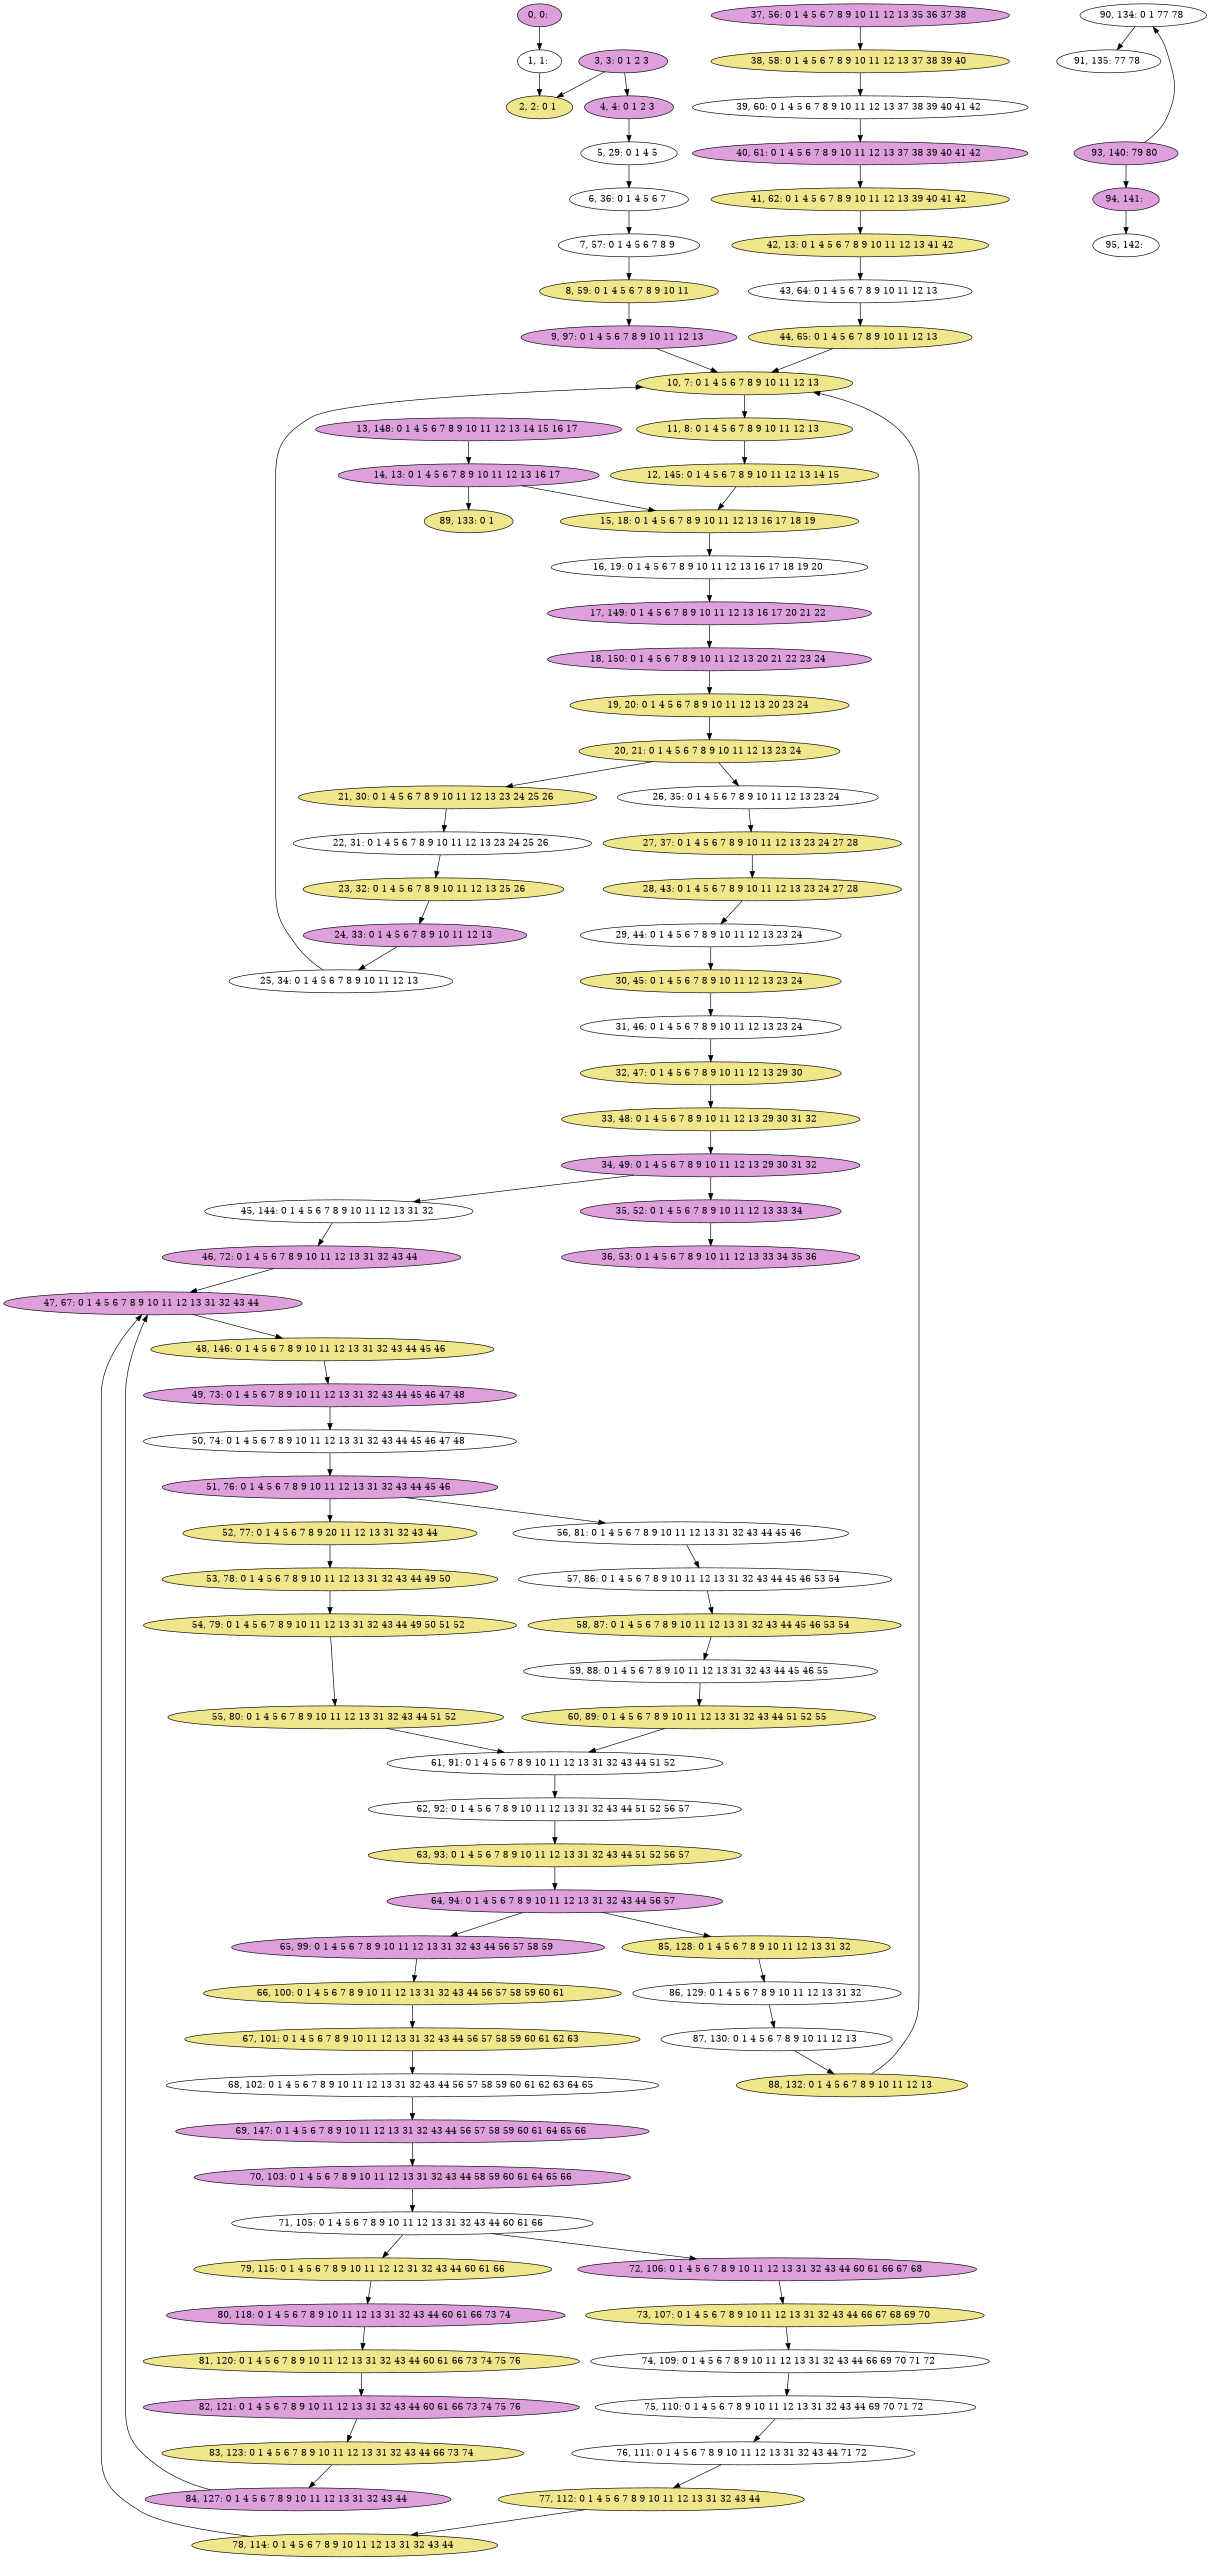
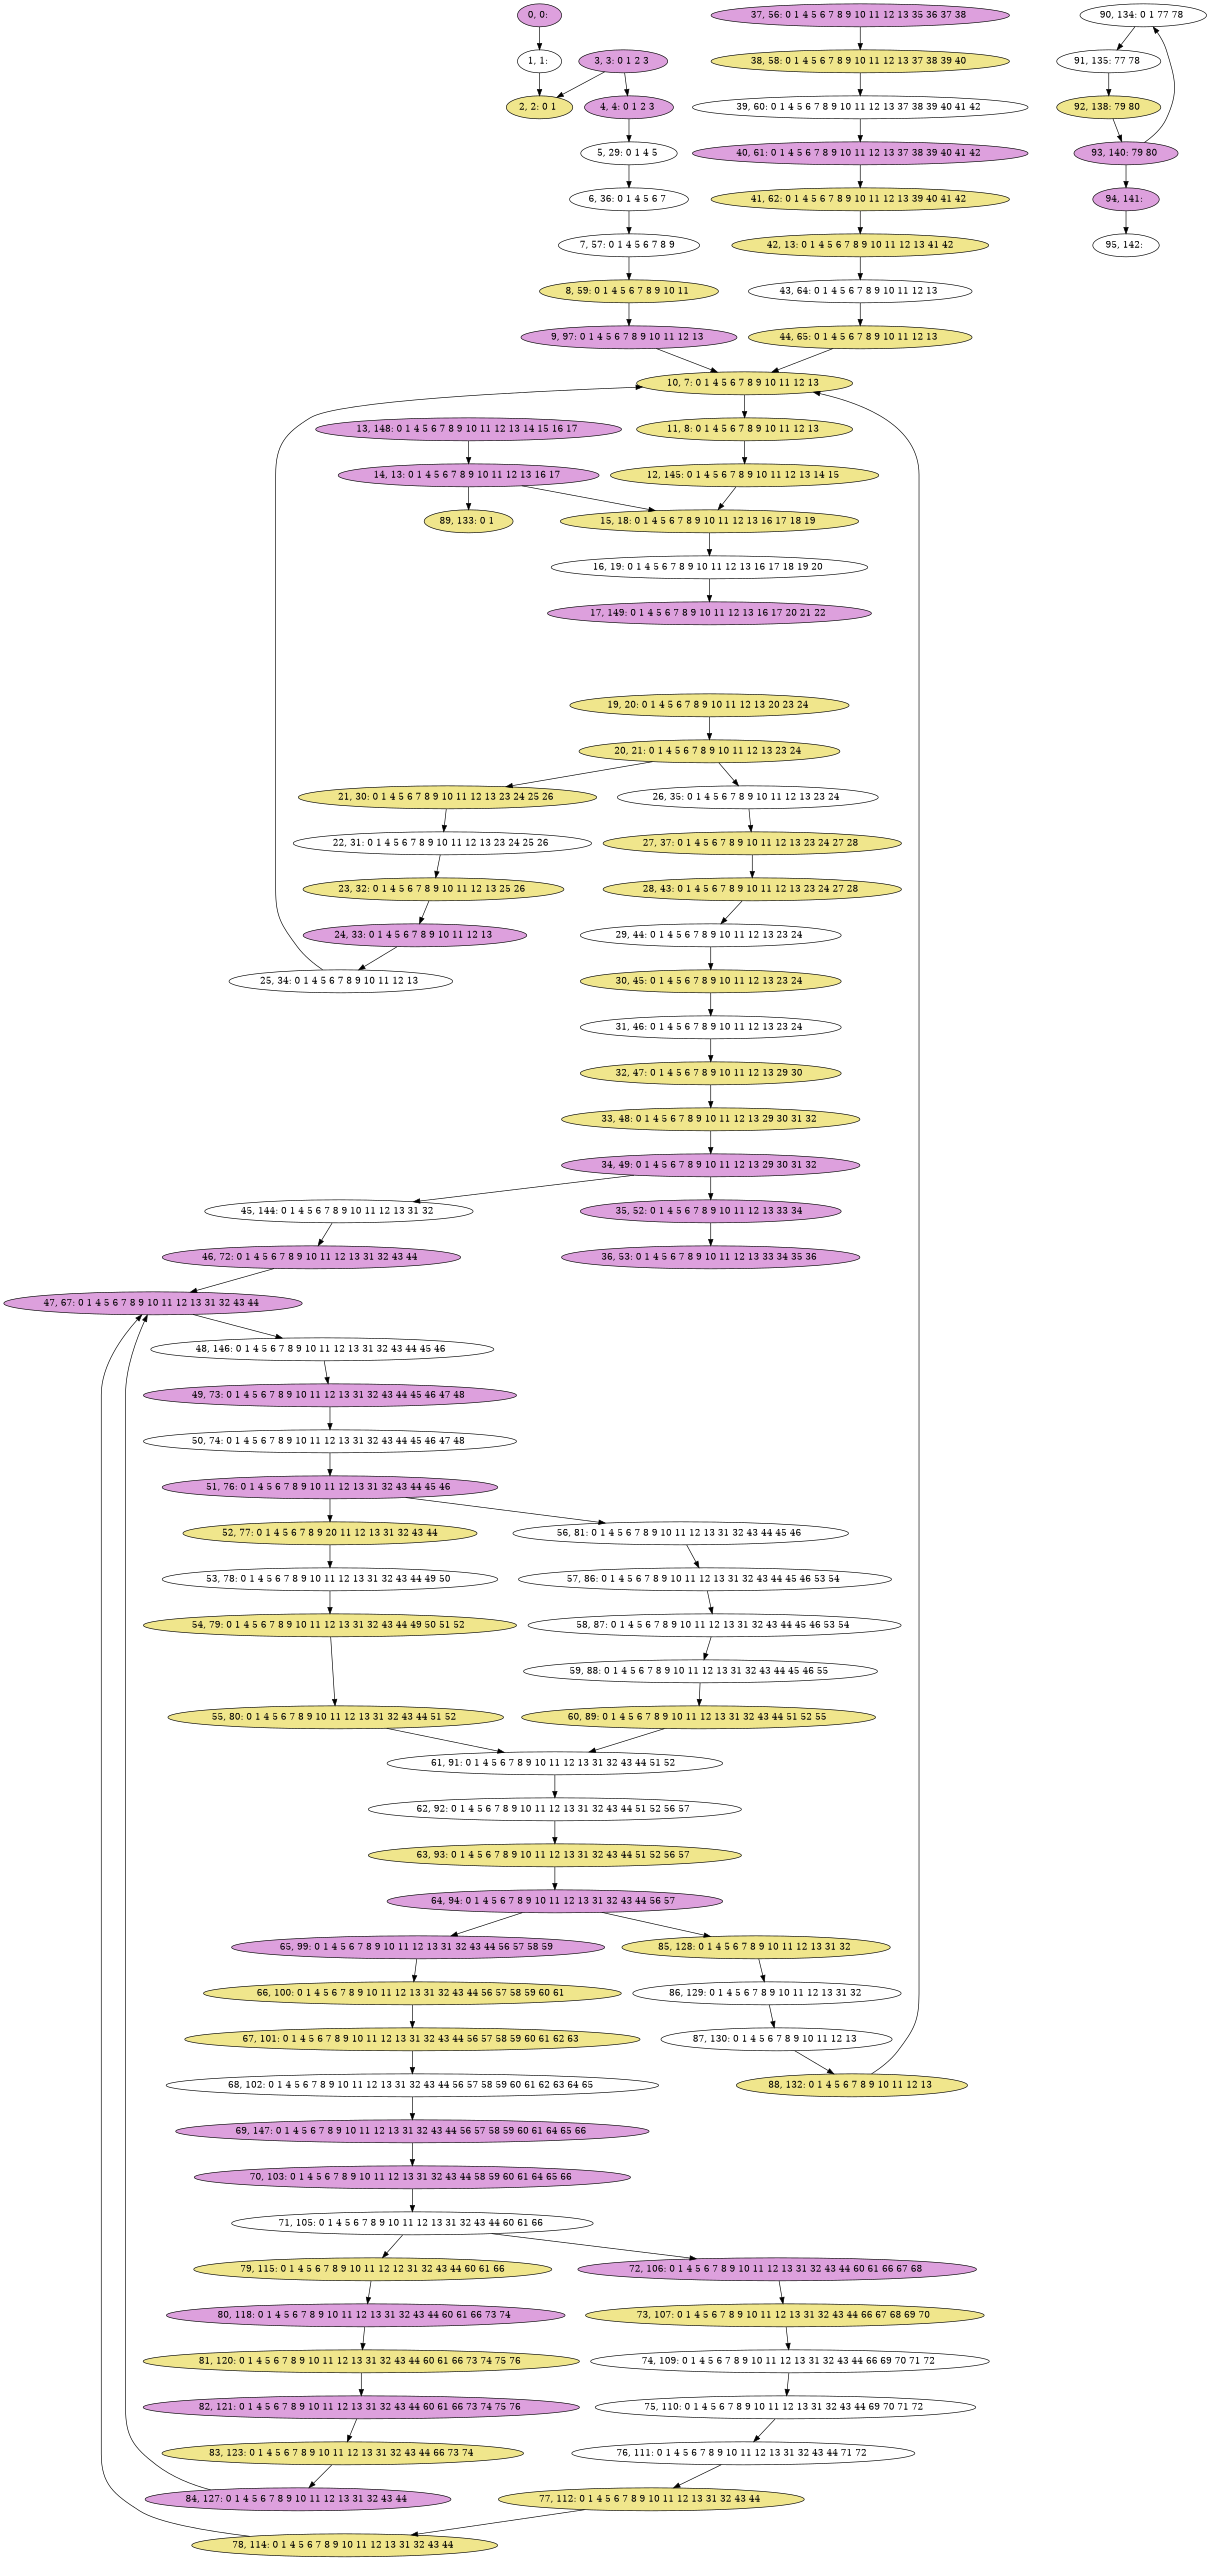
none -> (1109, 107)
(709, 659) -> none
(322, 1349) -> (322, 1349)
(330, 1579) -> (330, 1579)
(715, 1625) -> (715, 1625)
